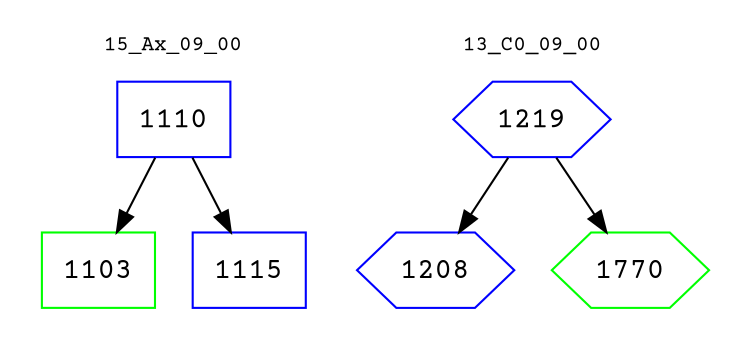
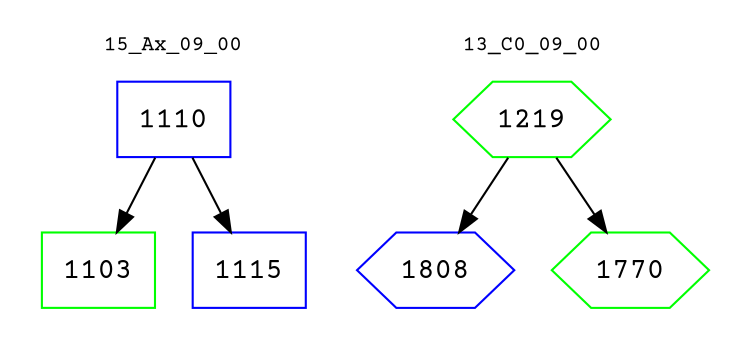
(532, 119) -> (532, 119)
(436, 270) -> (436, 270)
